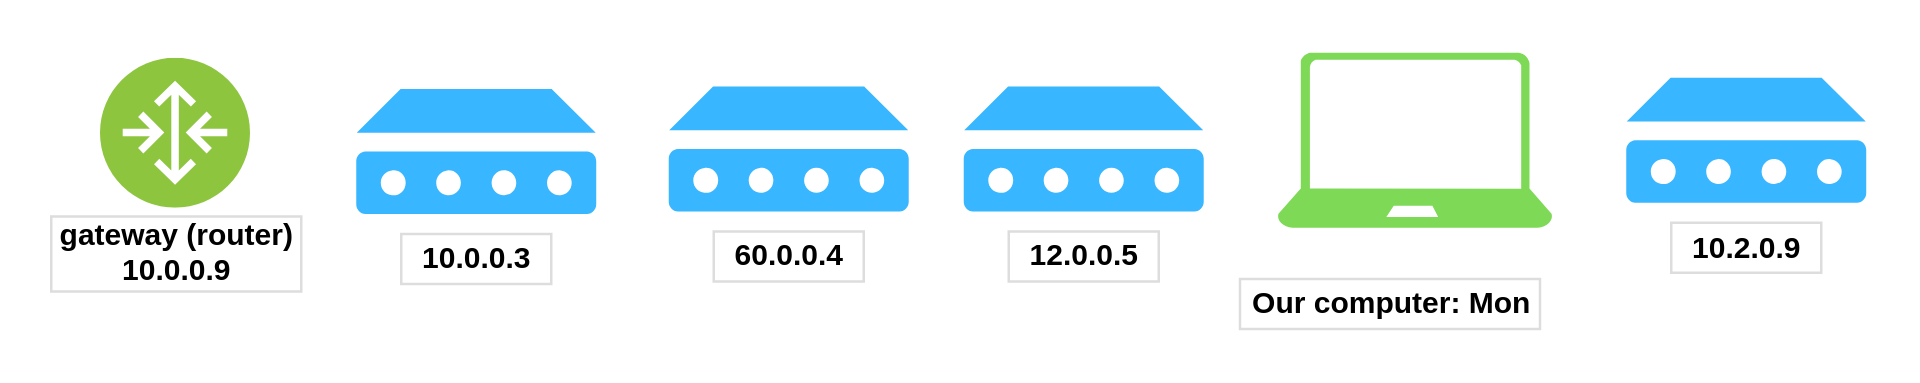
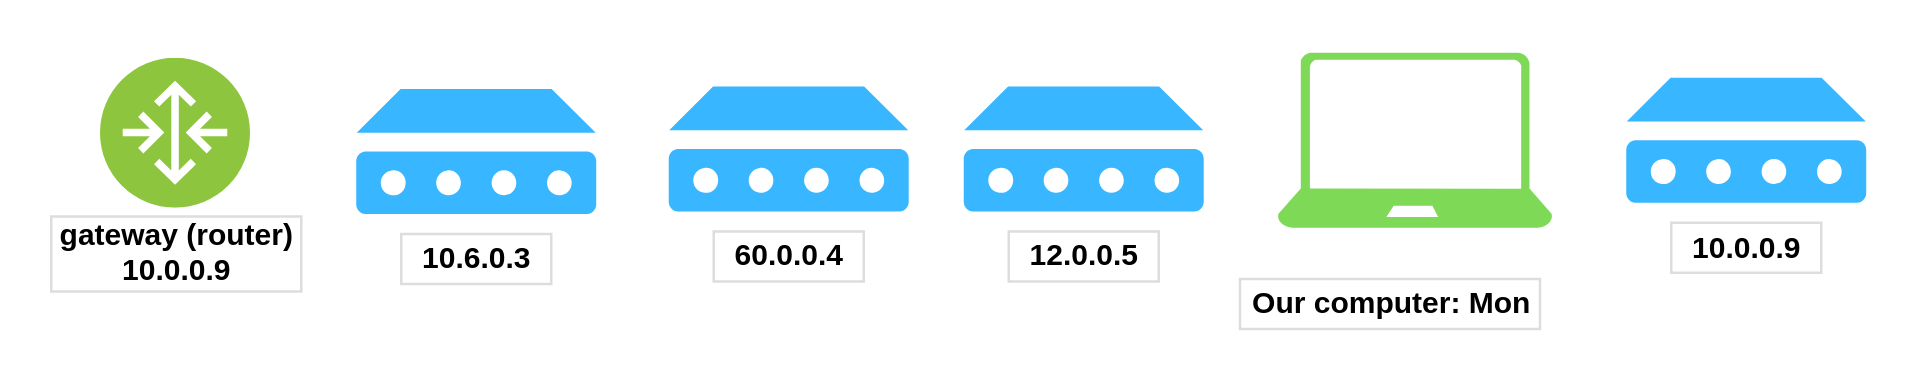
(1748, 249) -> (1748, 249)
(478, 259) -> (478, 259)
